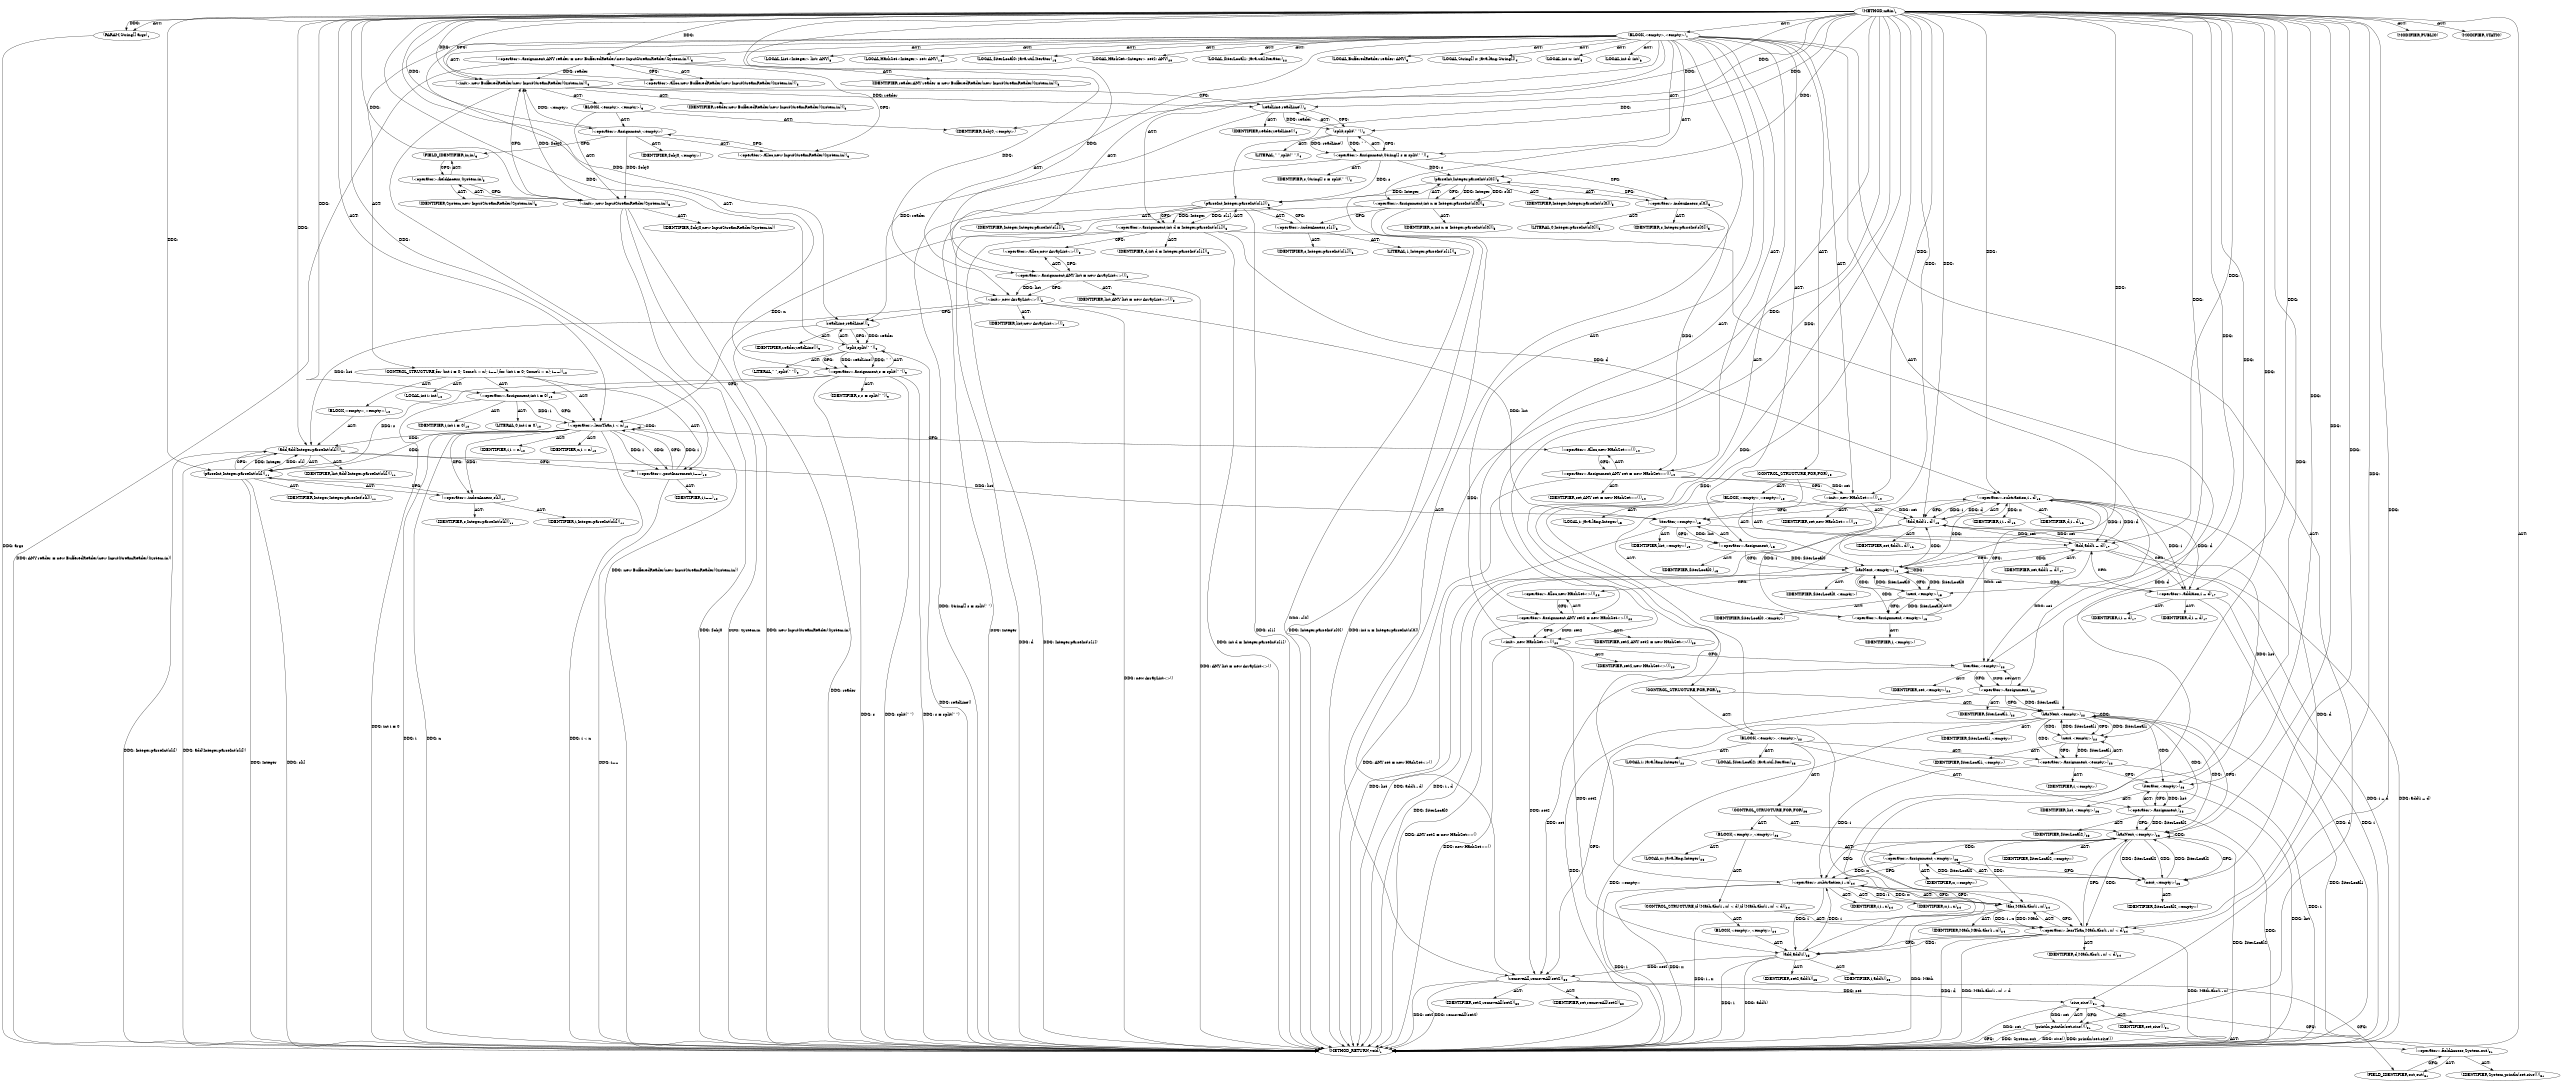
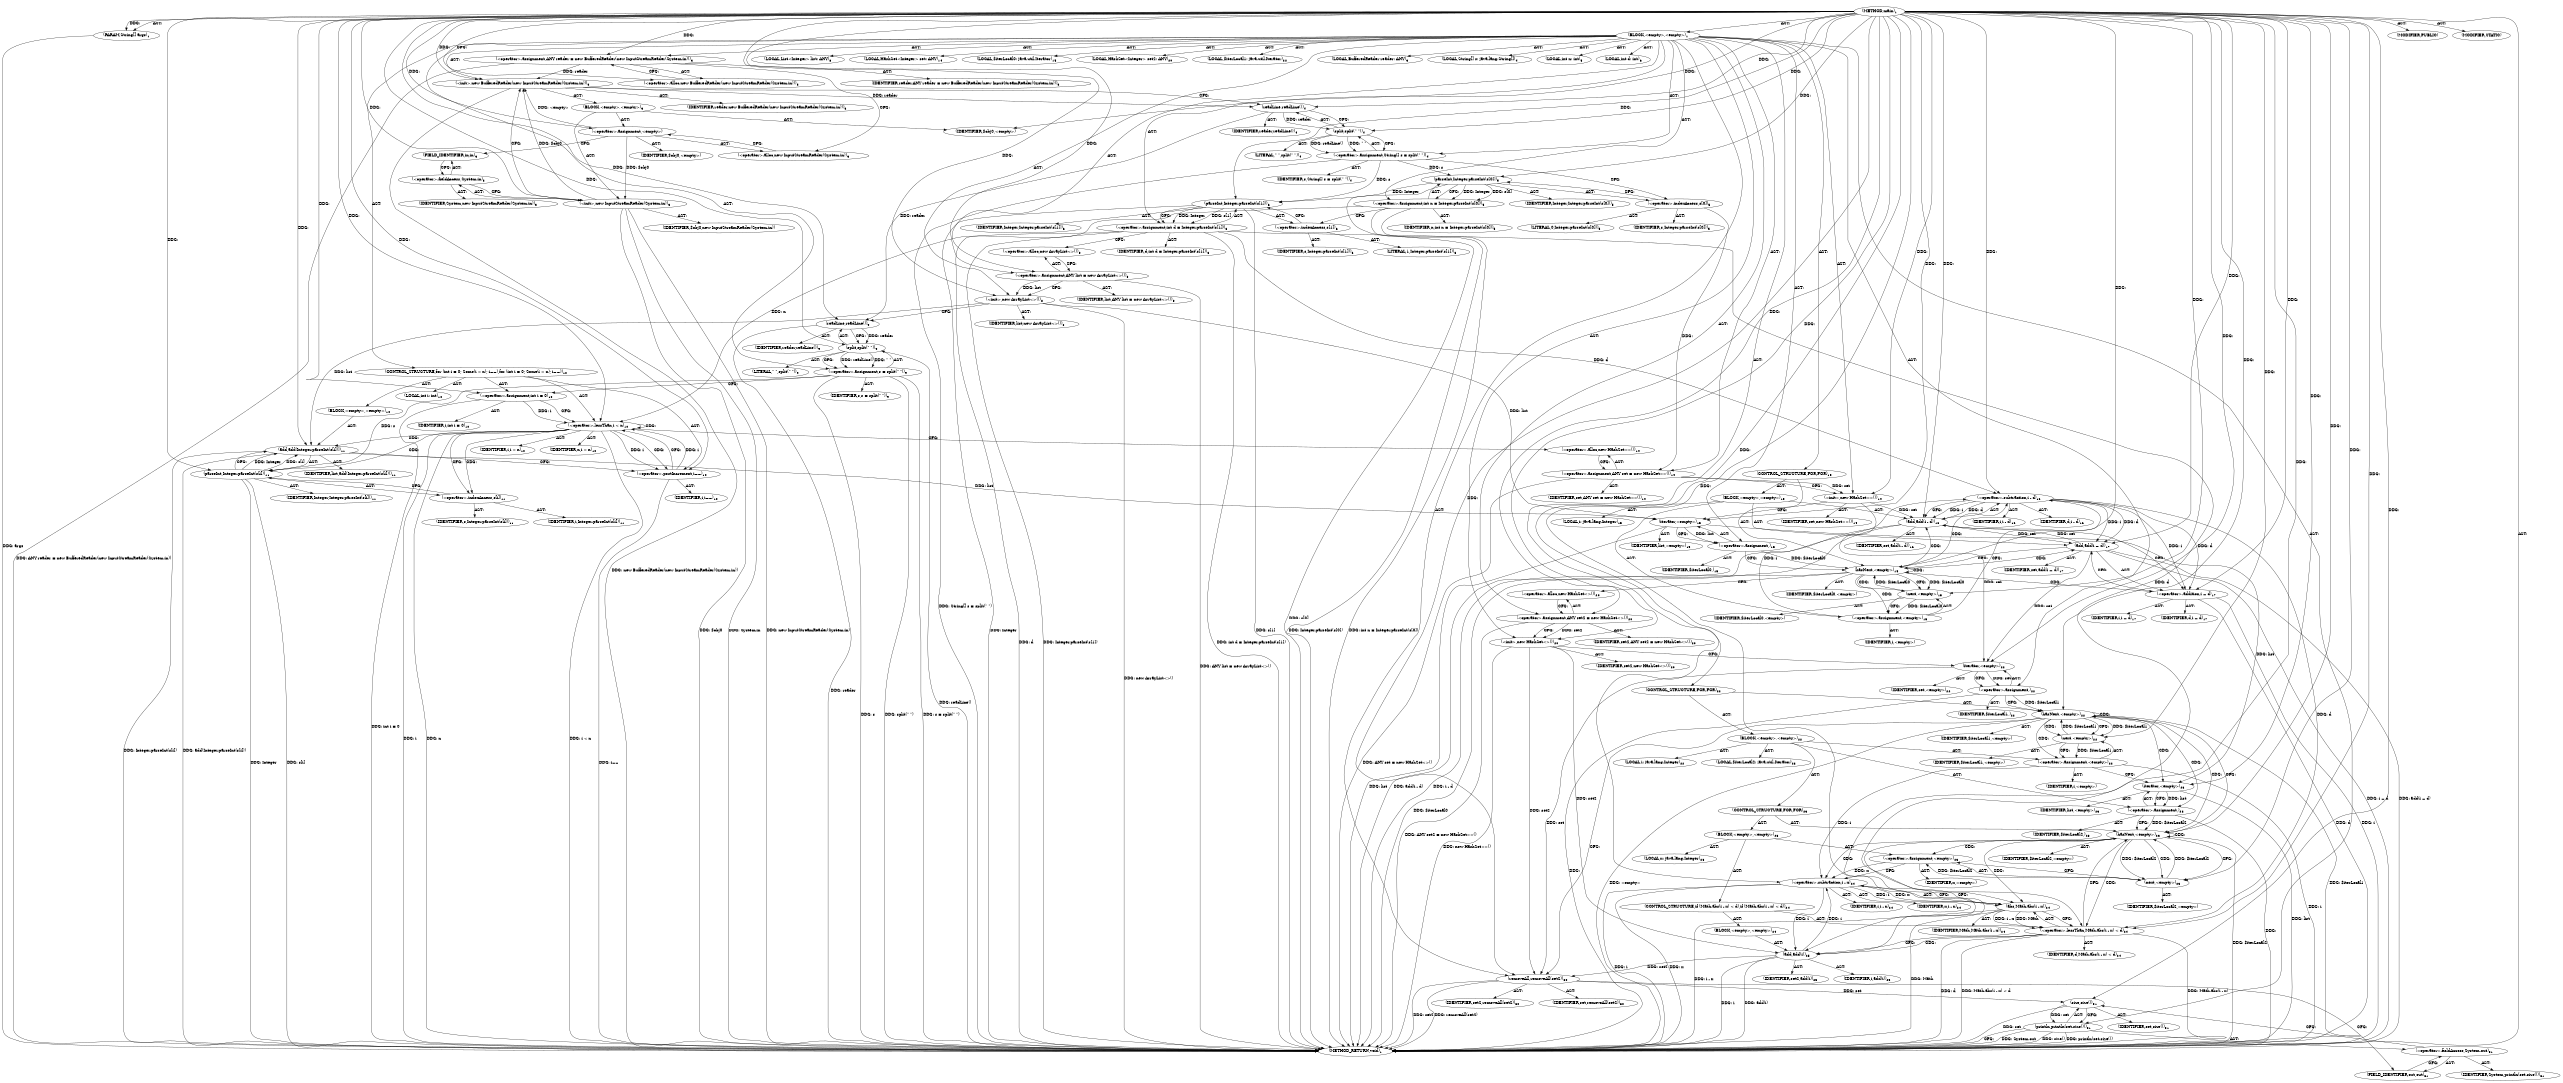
(355, 216) -> (355, 216)
(518, 426) -> none
(2015, 510) -> (2015, 510)
none -> (2121, 575)
